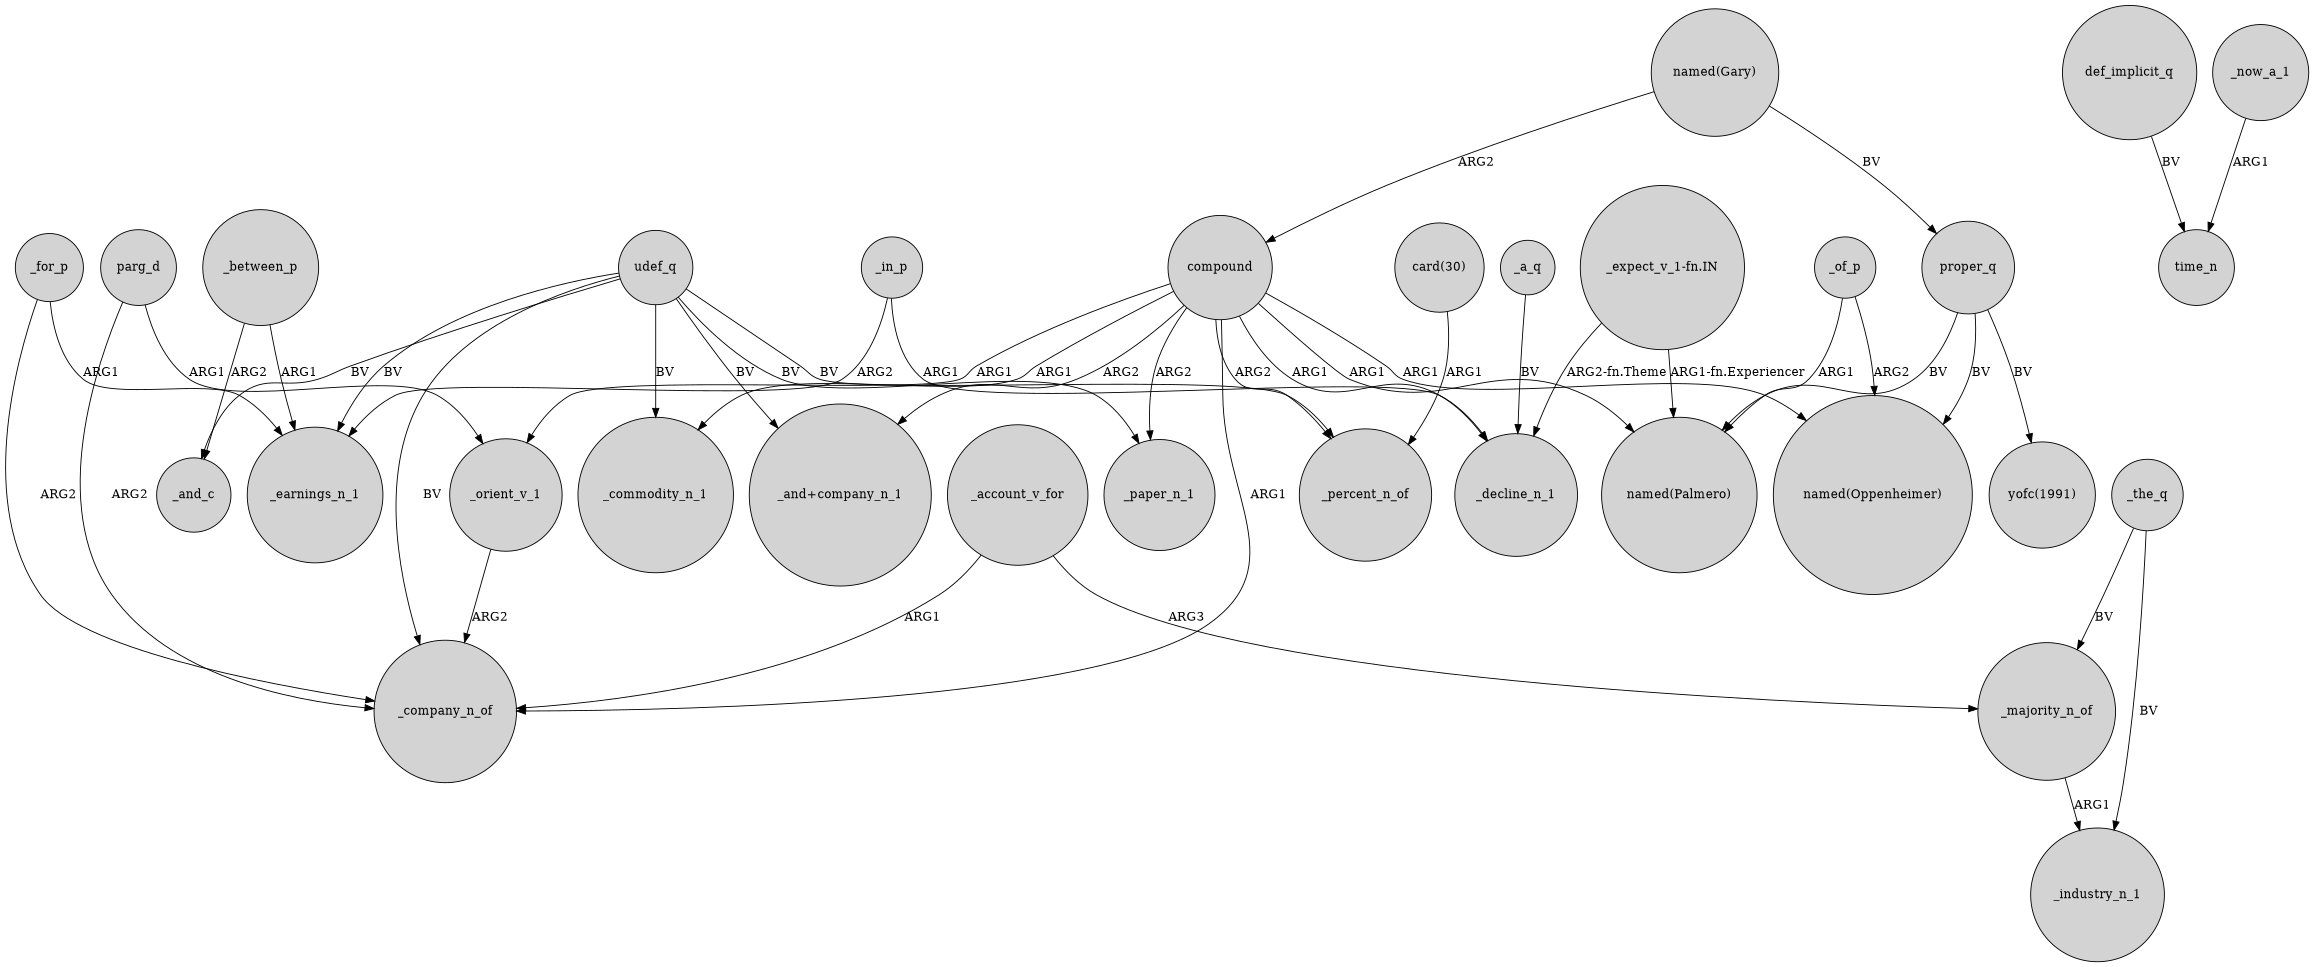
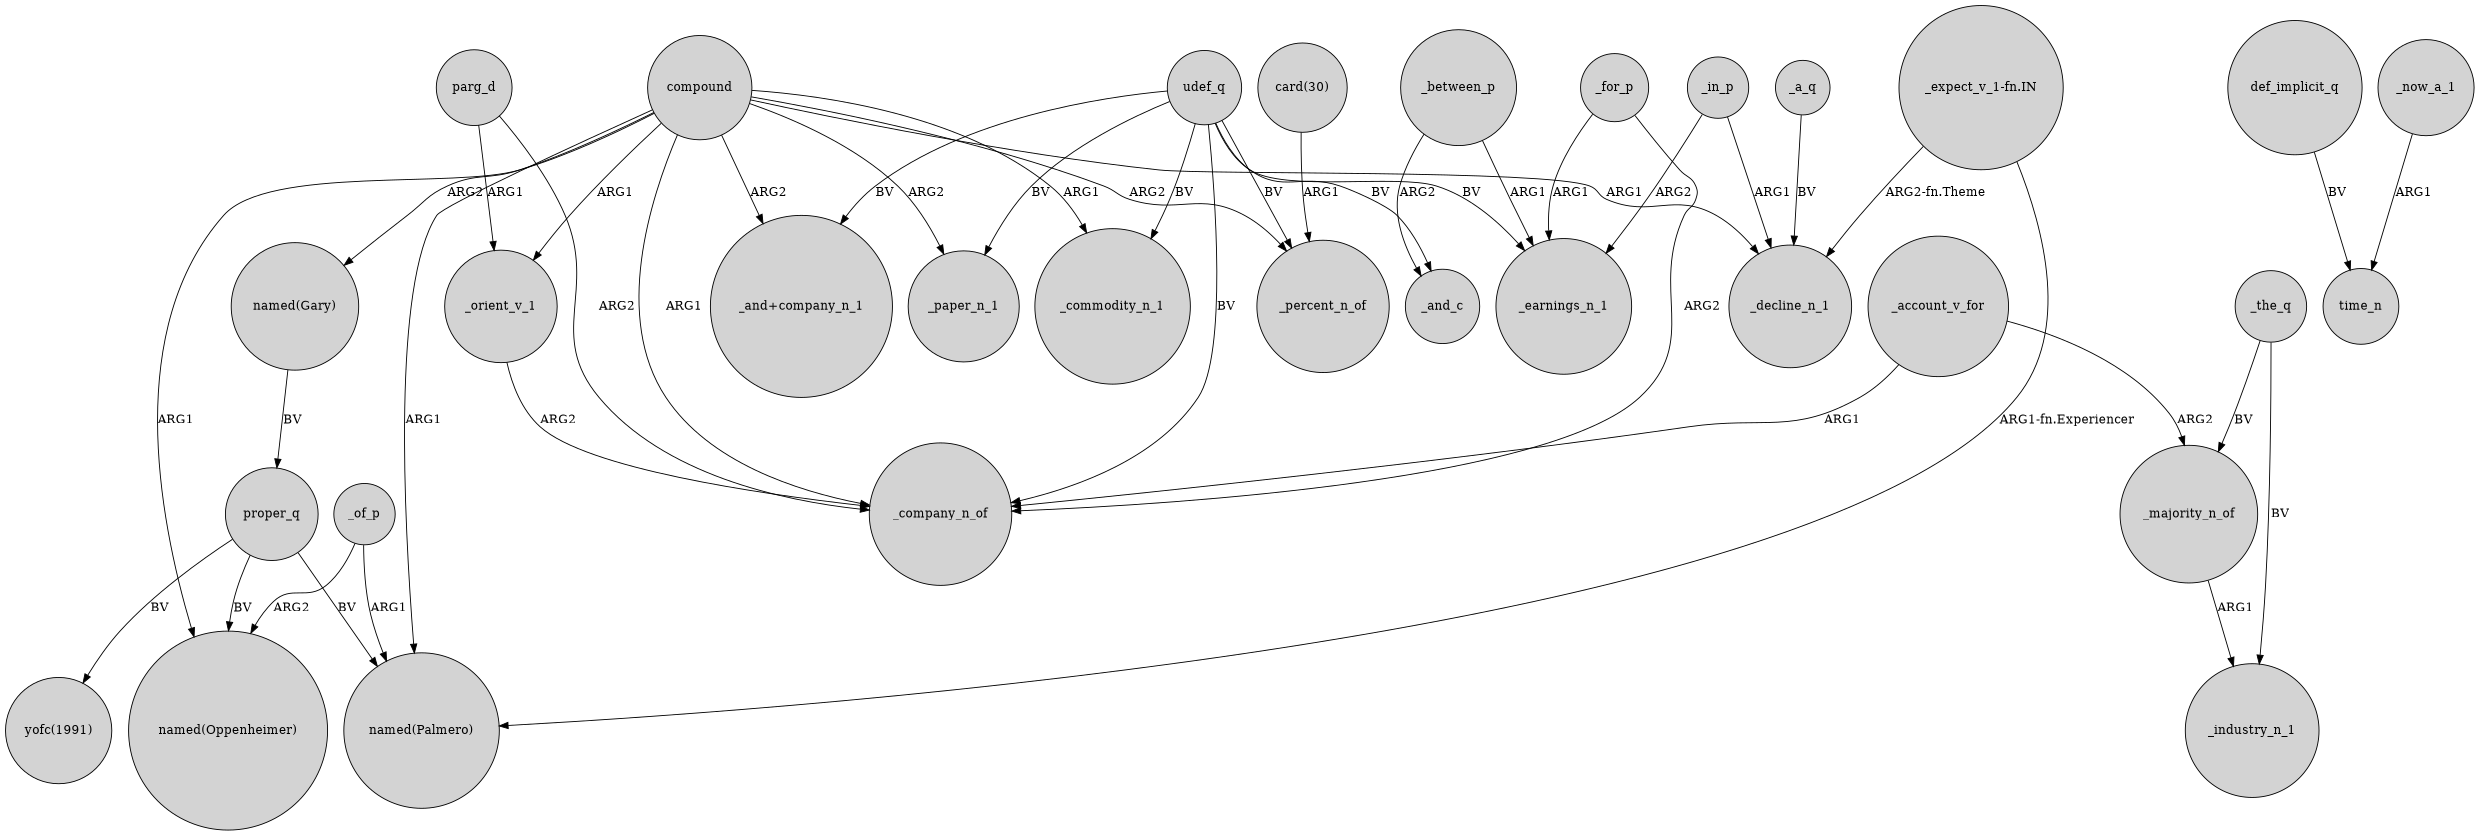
(1461, 157) -> (454, 184)
(1187, 617) -> (2196, 420)
